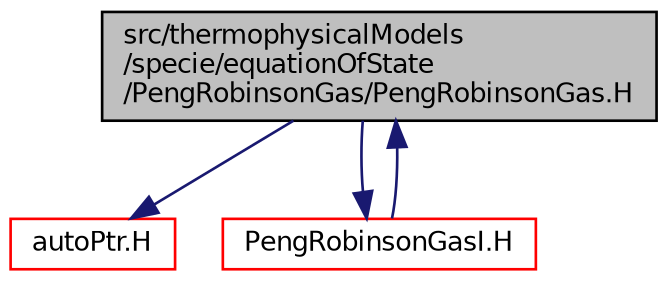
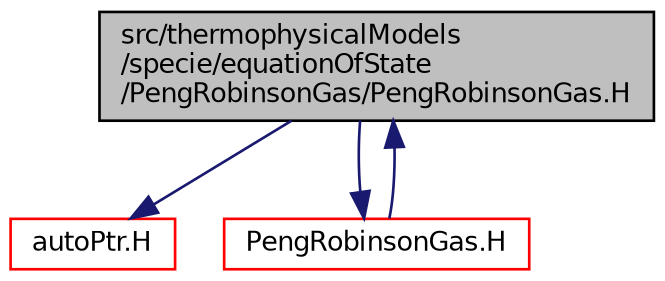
(379, 244) -> (377, 244)
